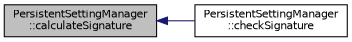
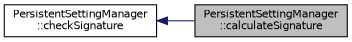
(181, 21) -> (181, 21)
